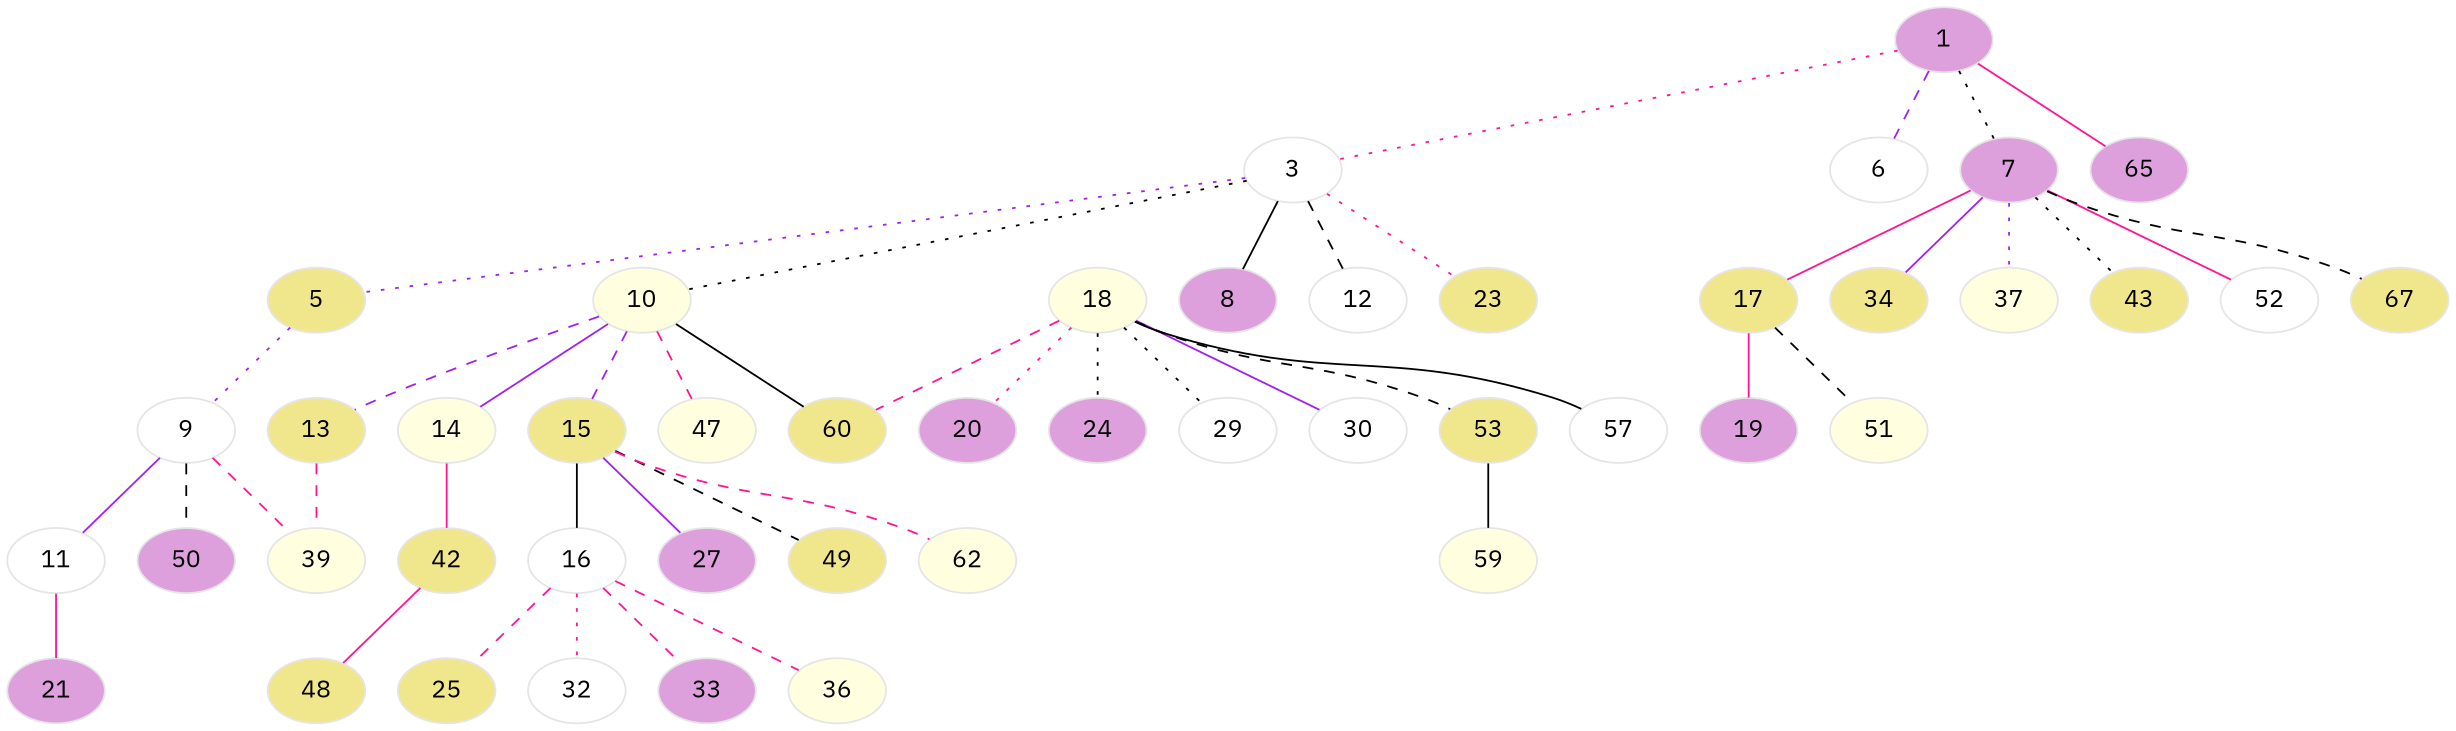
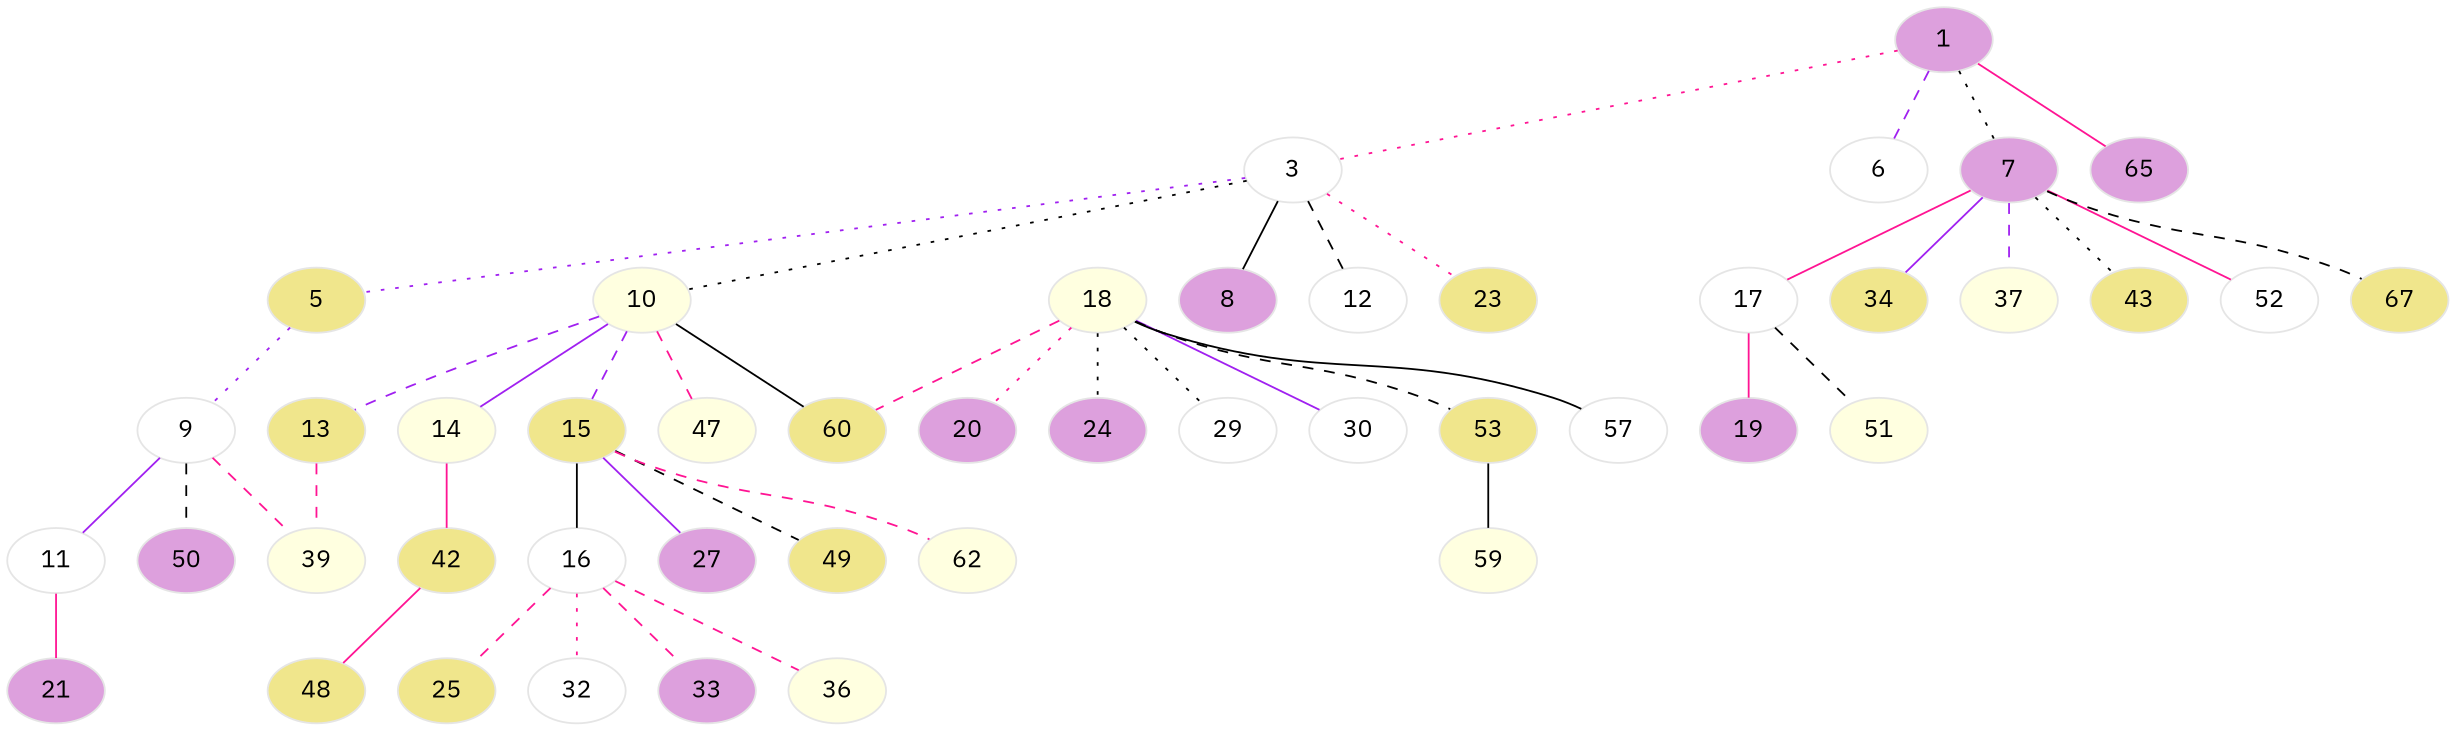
(2009, 235) -> (2009, 235)
(1749, 300) -> (1749, 300)
